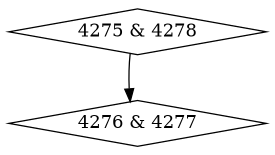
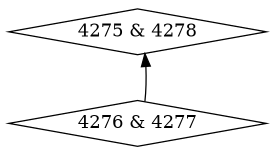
(129, 71) -> (146, 84)
